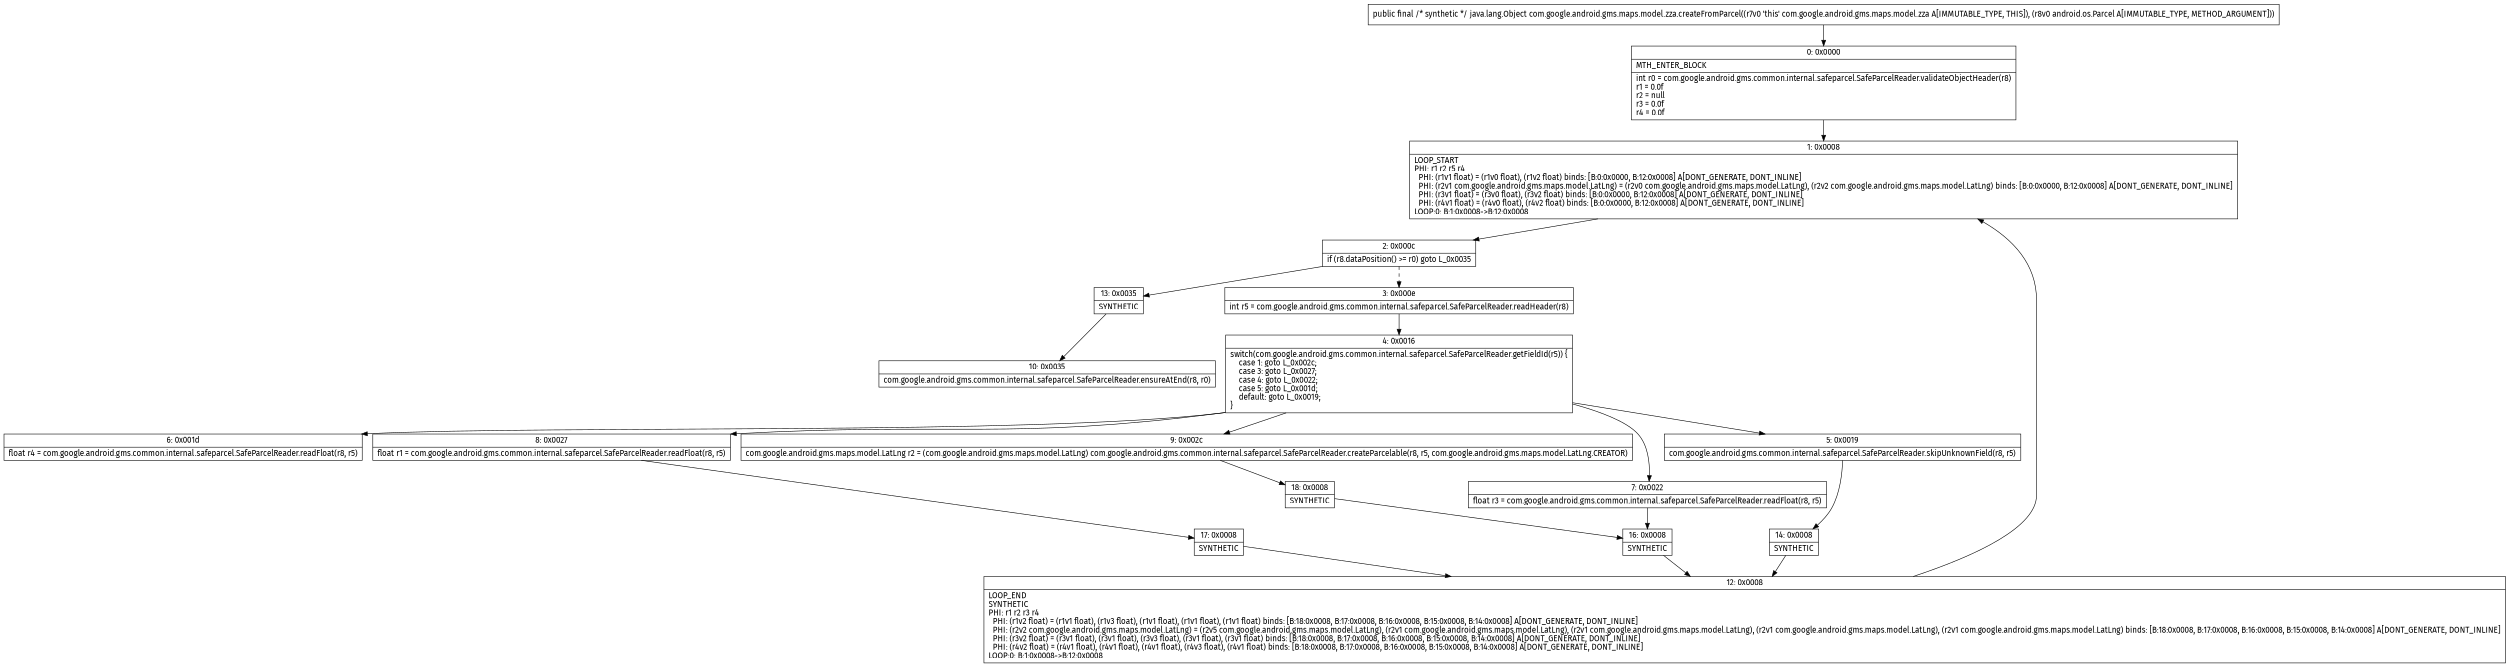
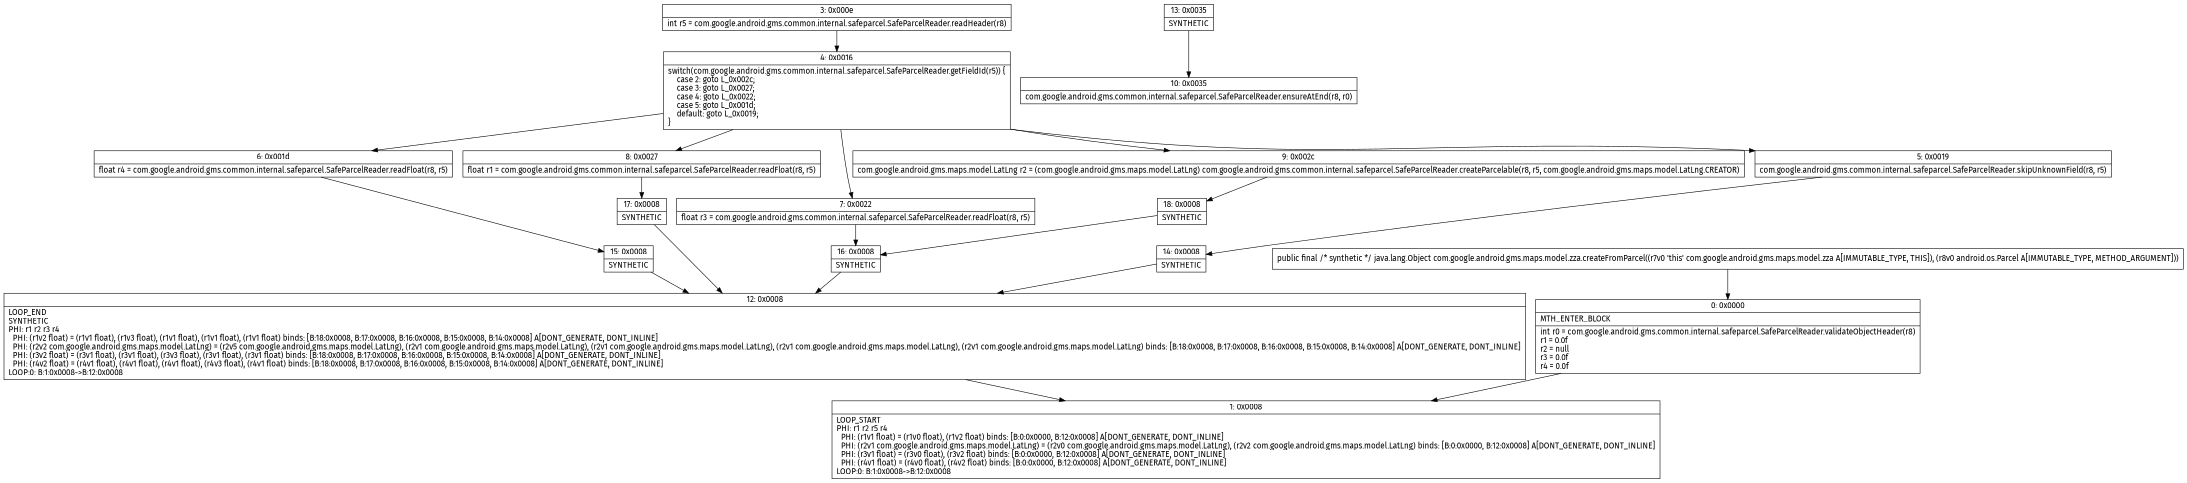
(1399, 253) -> none
none -> (629, 259)
(1273, 363) -> (712, 80)
